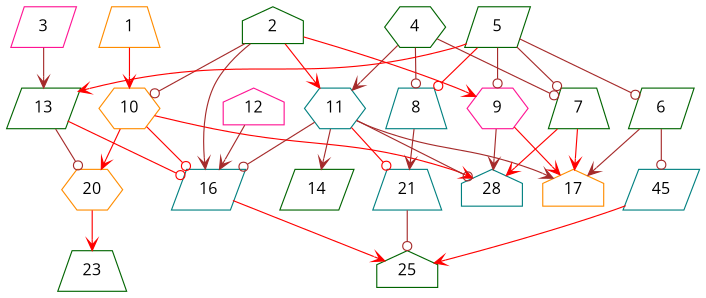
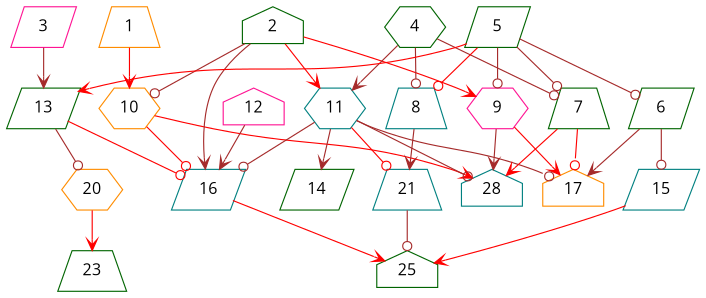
(576, 144) -> (576, 144)
(449, 148) -> (449, 148)
(110, 150) -> none
(661, 190) -> (661, 190)
